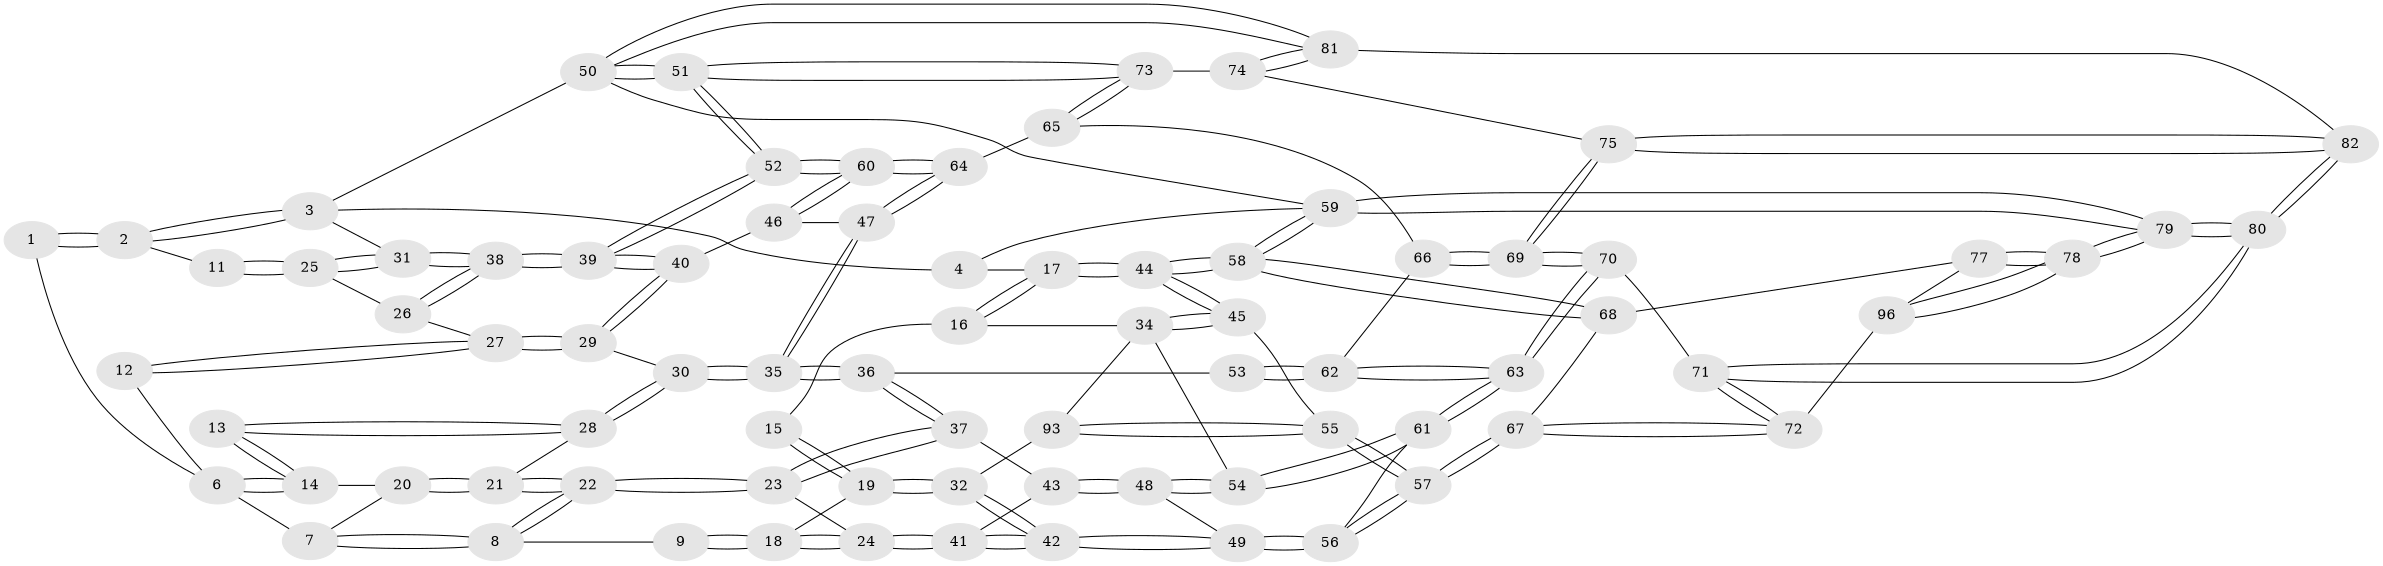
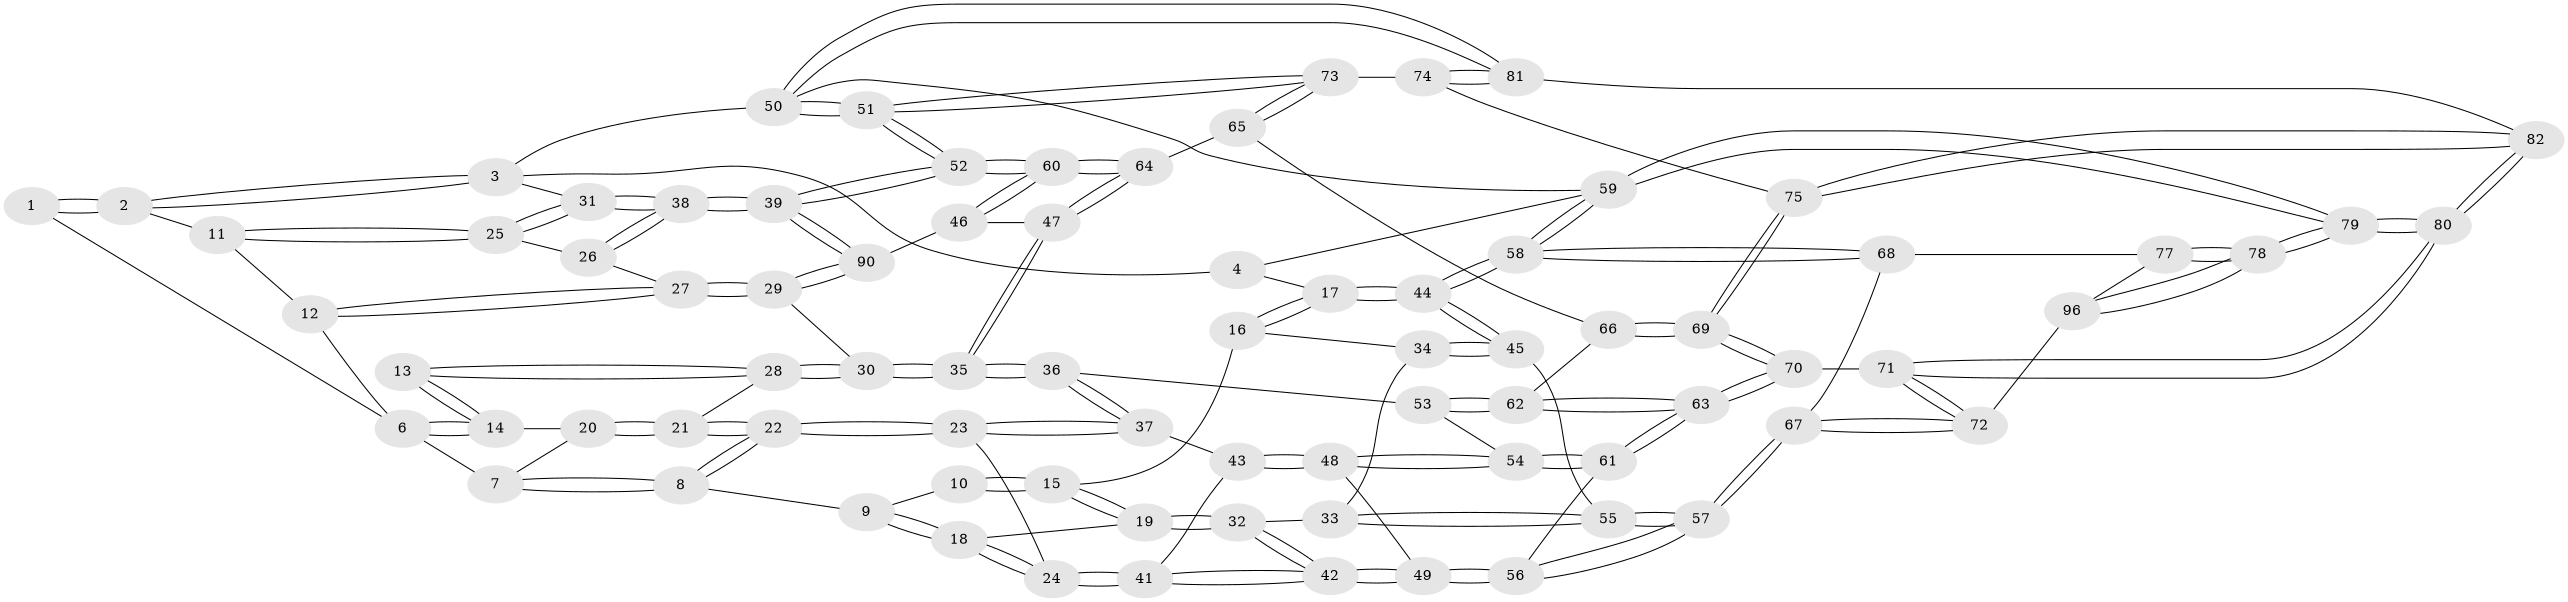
(681, 264) -> (867, 263)
none -> (264, 275)
(1191, 406) -> (1470, 433)
(1052, 430) -> (1330, 519)
none -> (959, 484)
